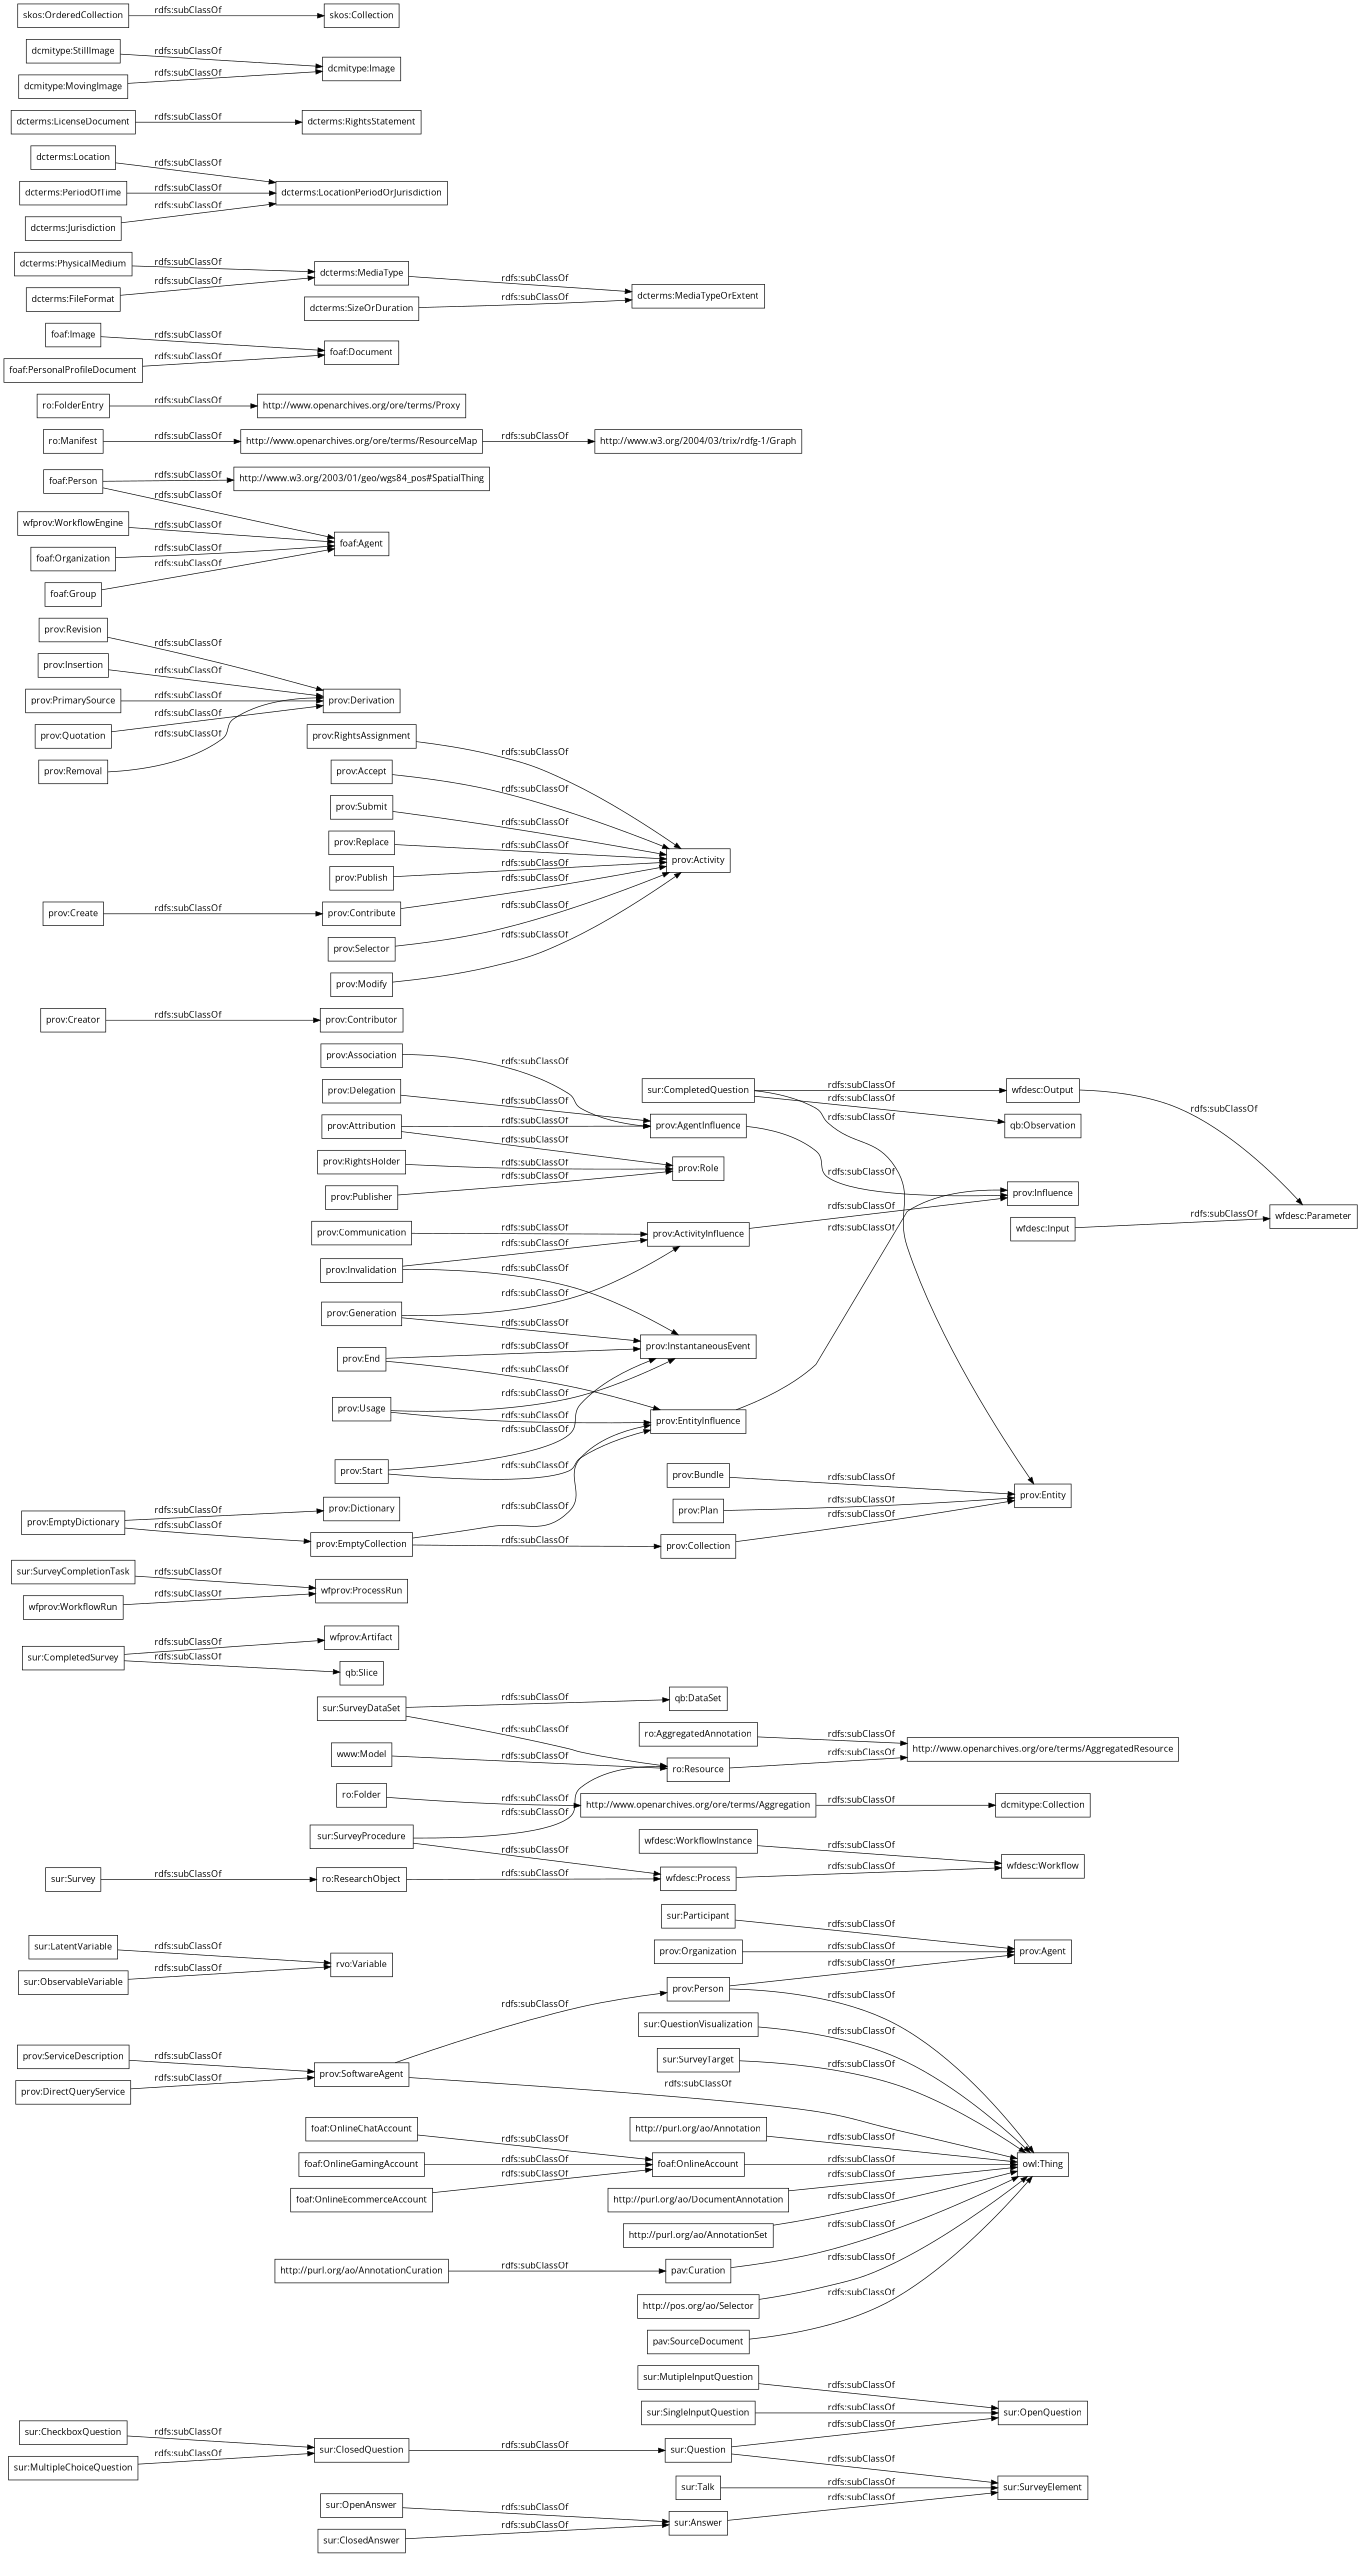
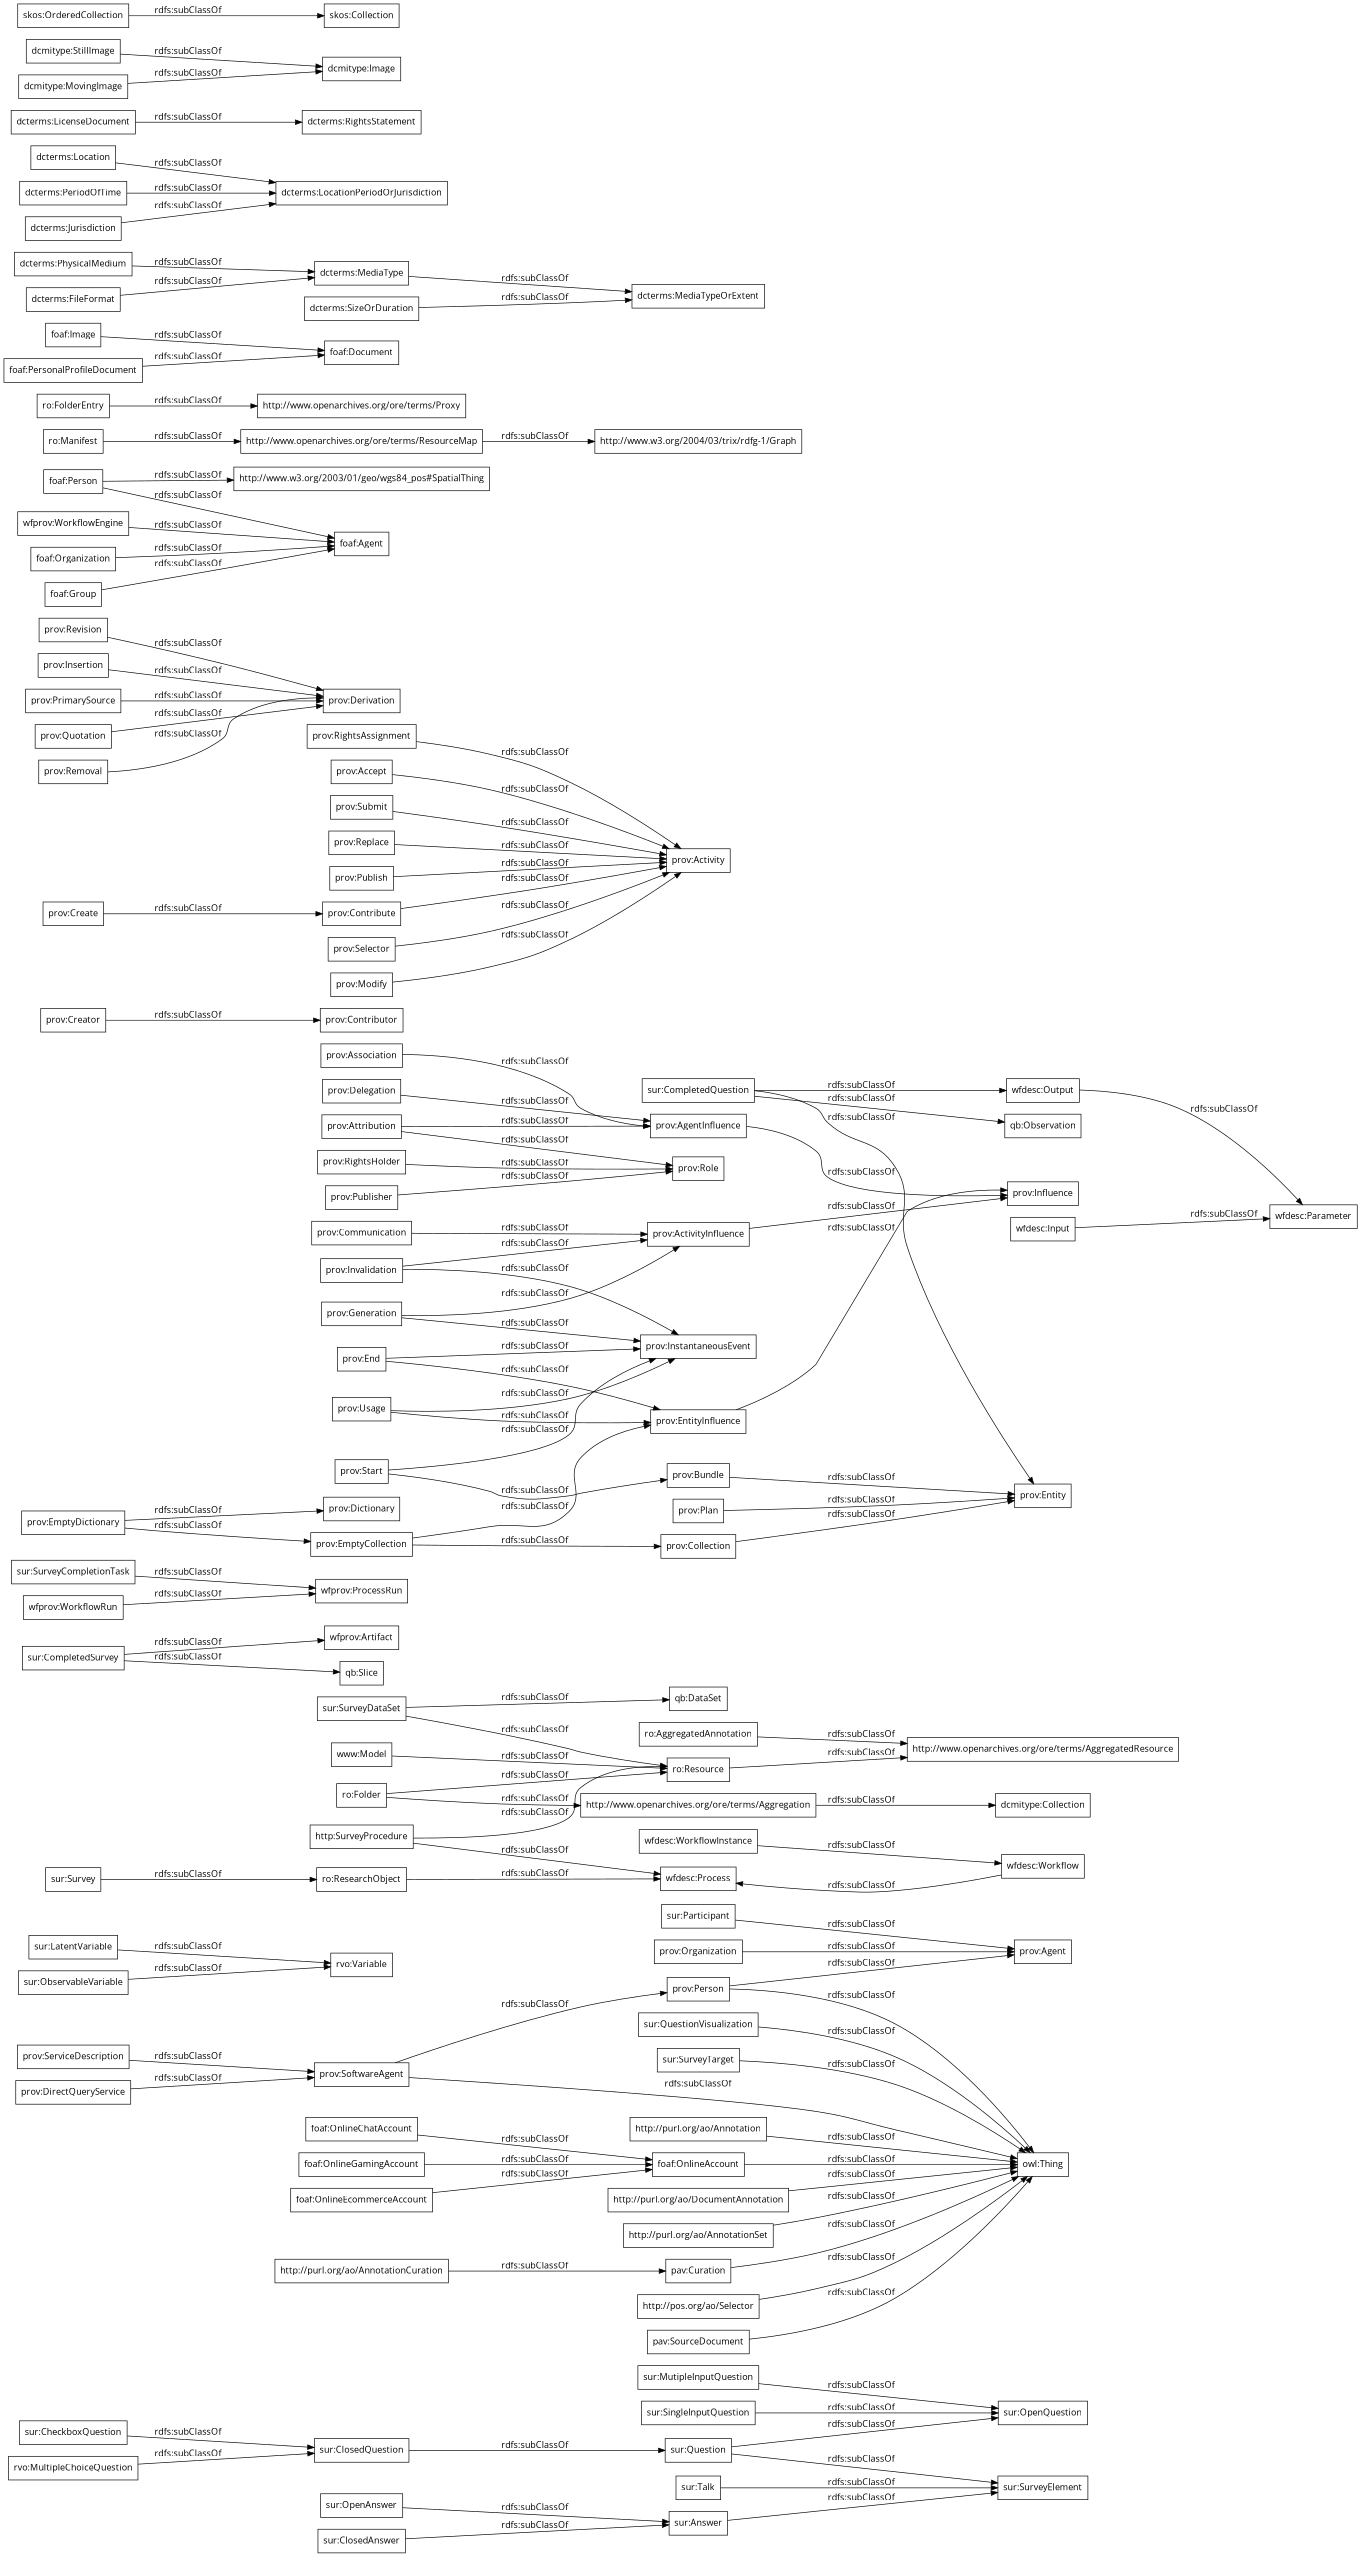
(522, 1479) -> (524, 1499)
none -> (524, 1783)
(362, 1837) -> (362, 1837)
(866, 1873) -> (873, 1892)
(73, 2468) -> (73, 2468)
